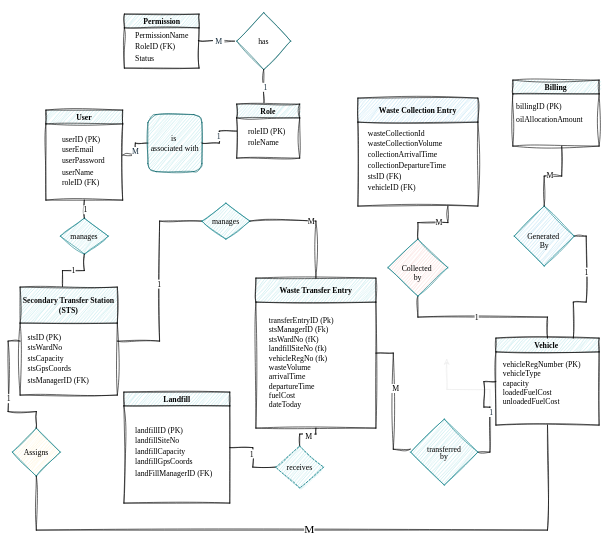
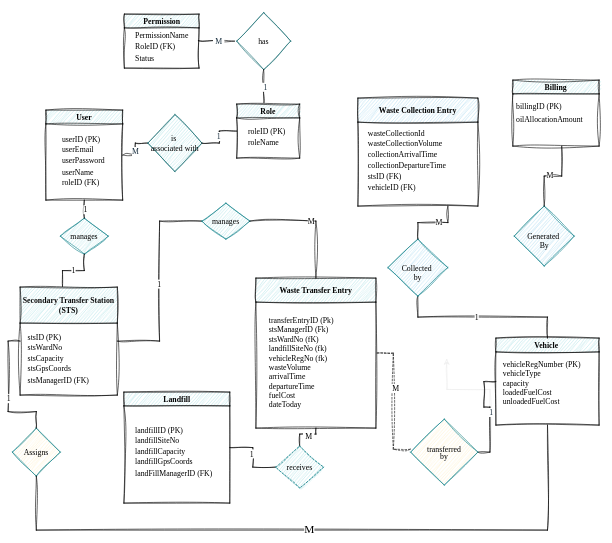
(175, 143) -> (175, 143)
(418, 268) -> (418, 268)
(586, 287) -> none
(393, 431) -> (393, 431)
(444, 452) -> (444, 452)
